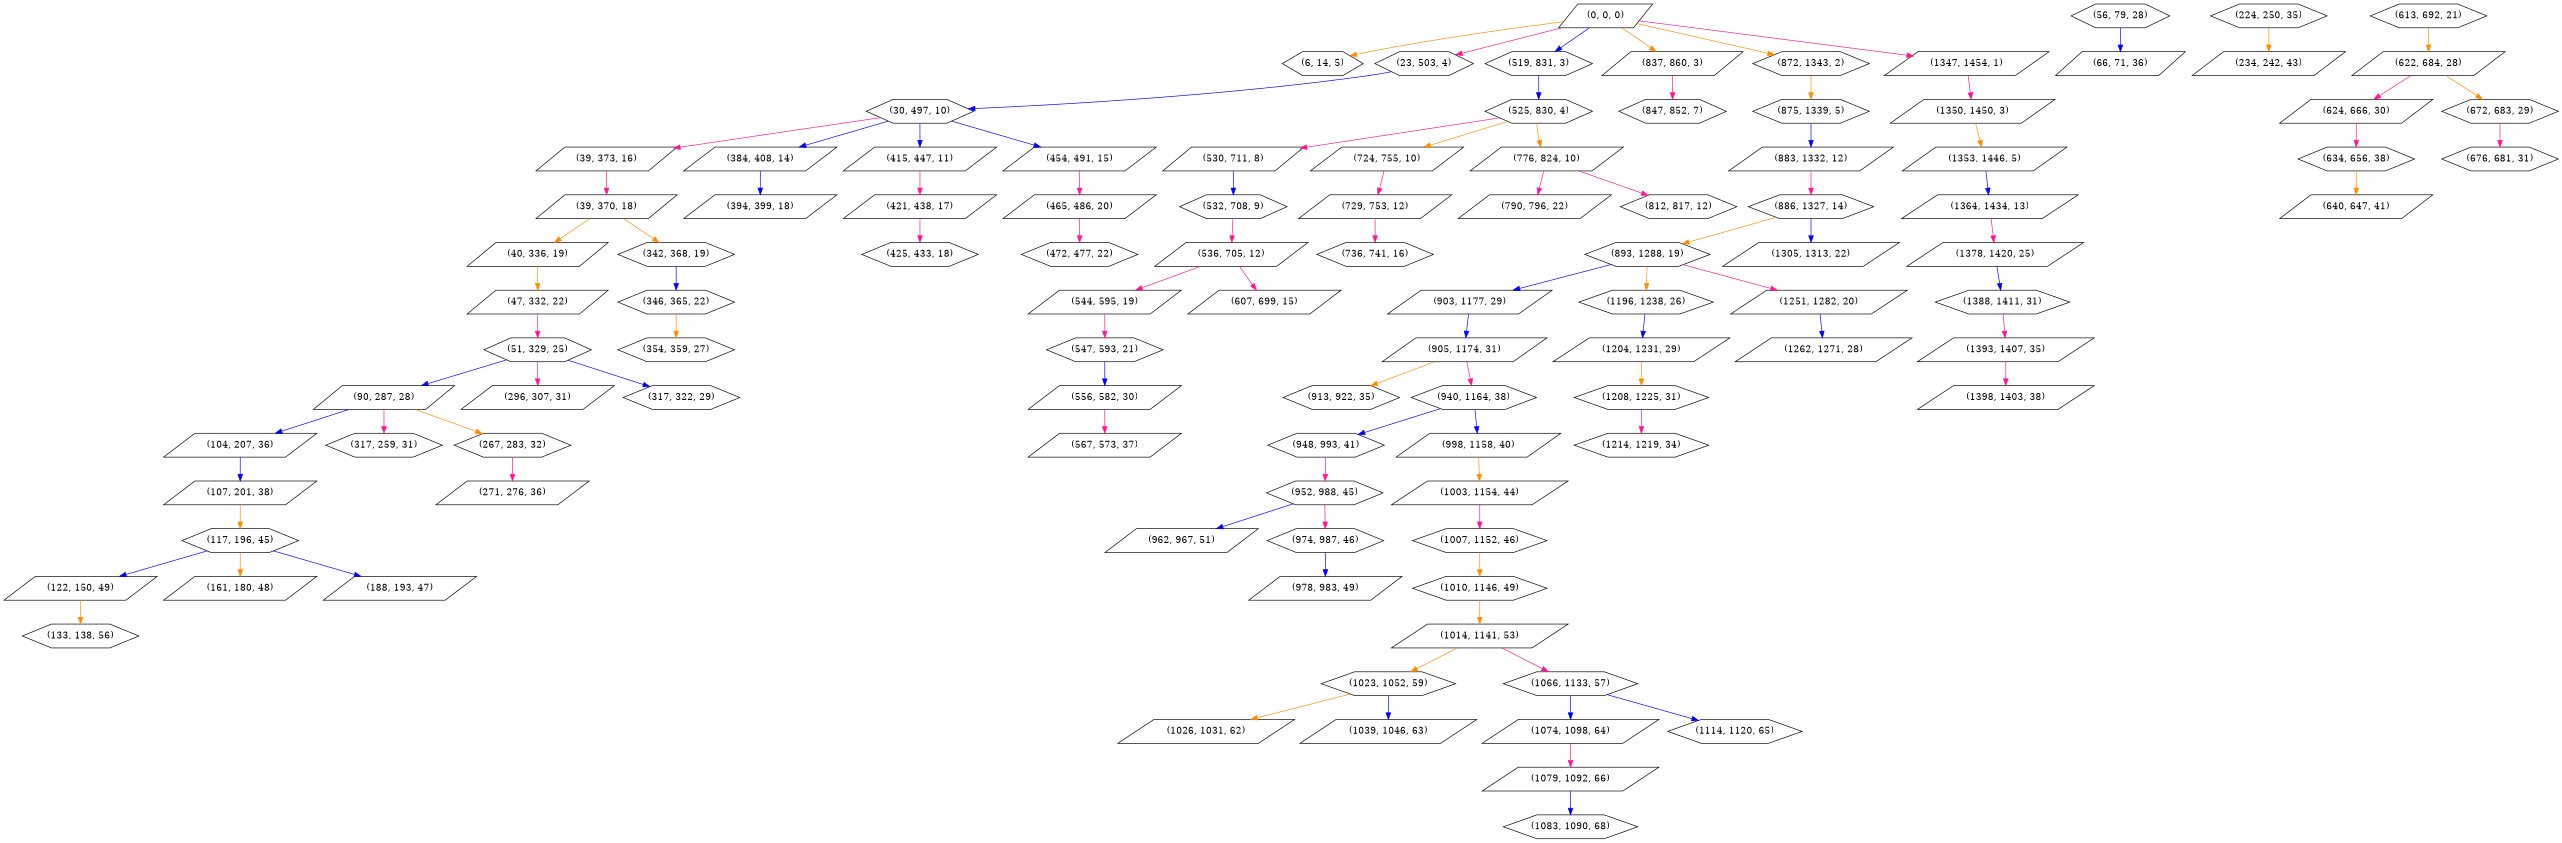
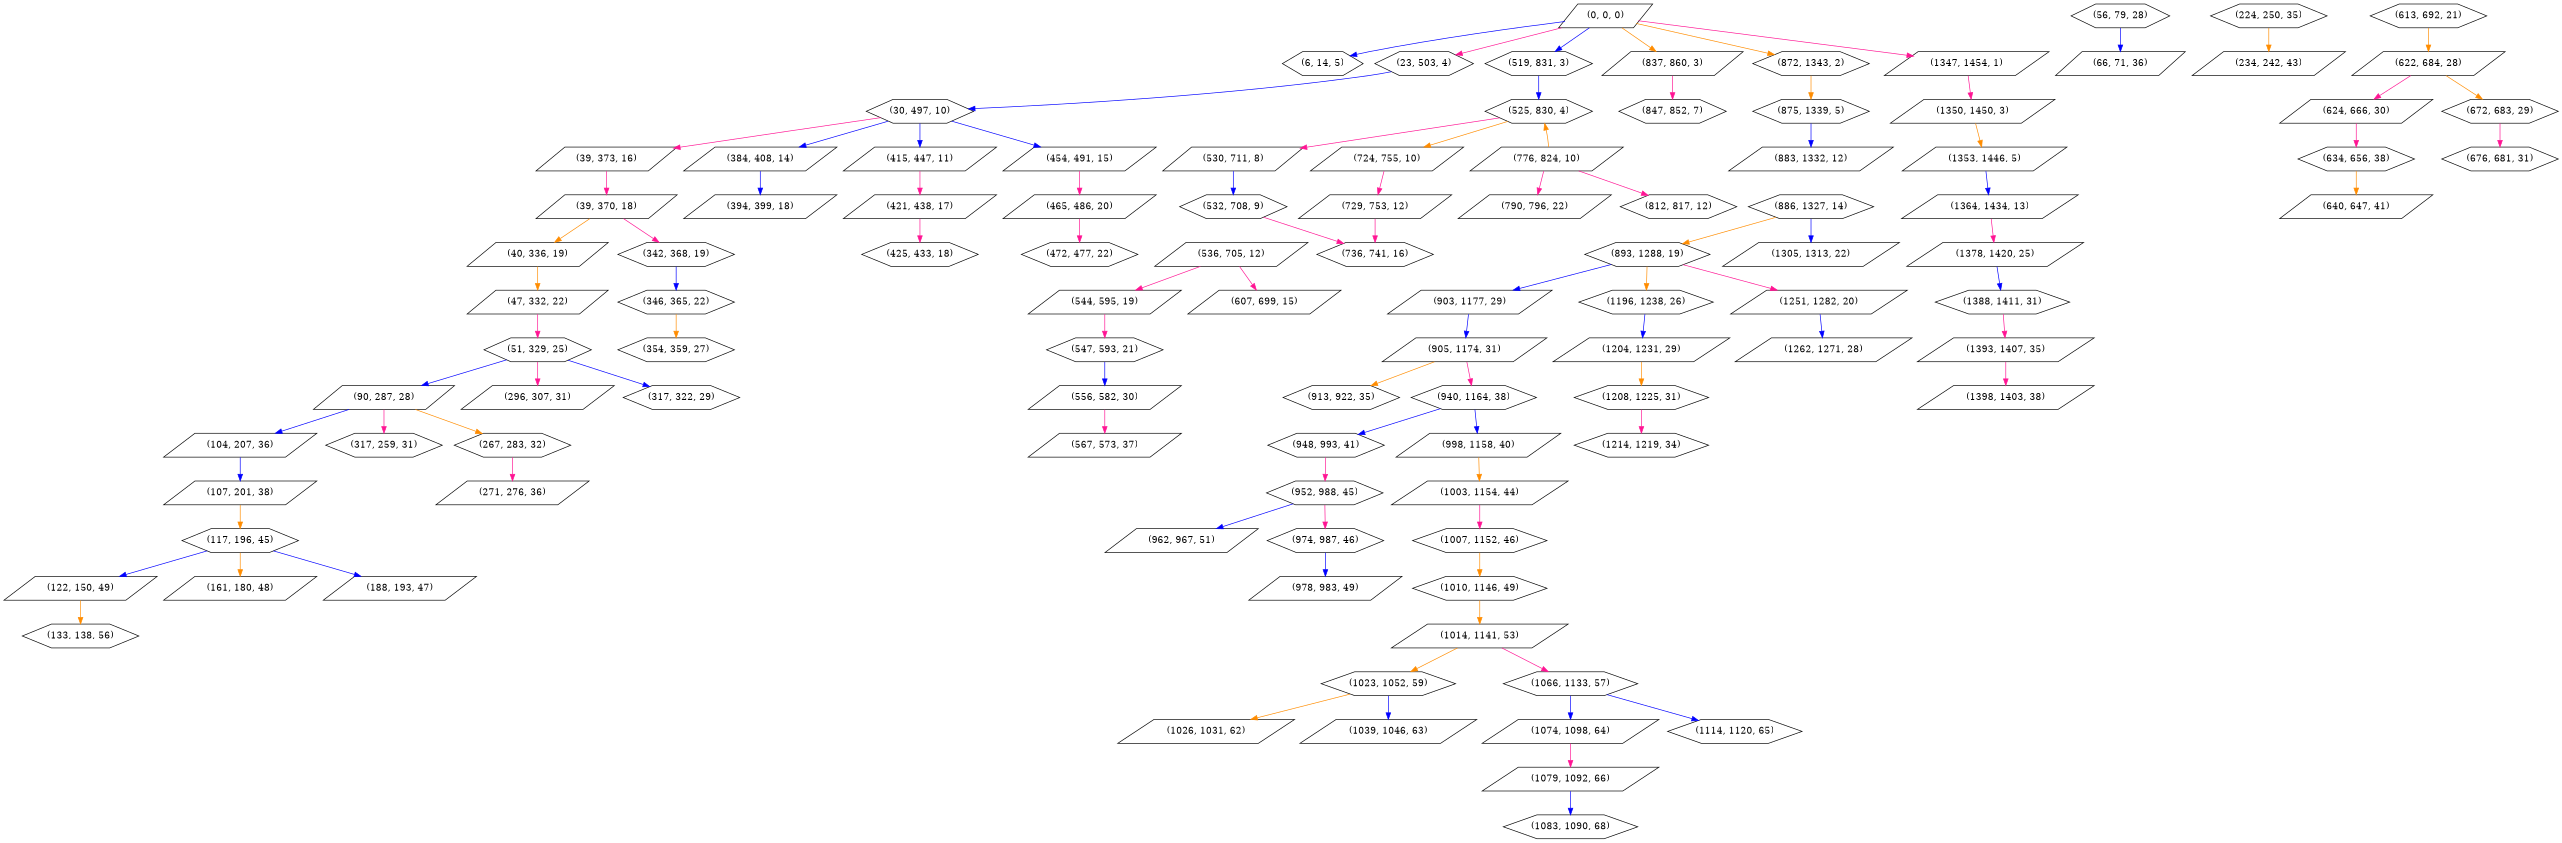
(1461, 36) -> (1461, 36)
(1538, 132) -> (1548, 138)
(1811, 180) -> none
(1232, 227) -> (1300, 229)
(639, 229) -> (639, 229)
